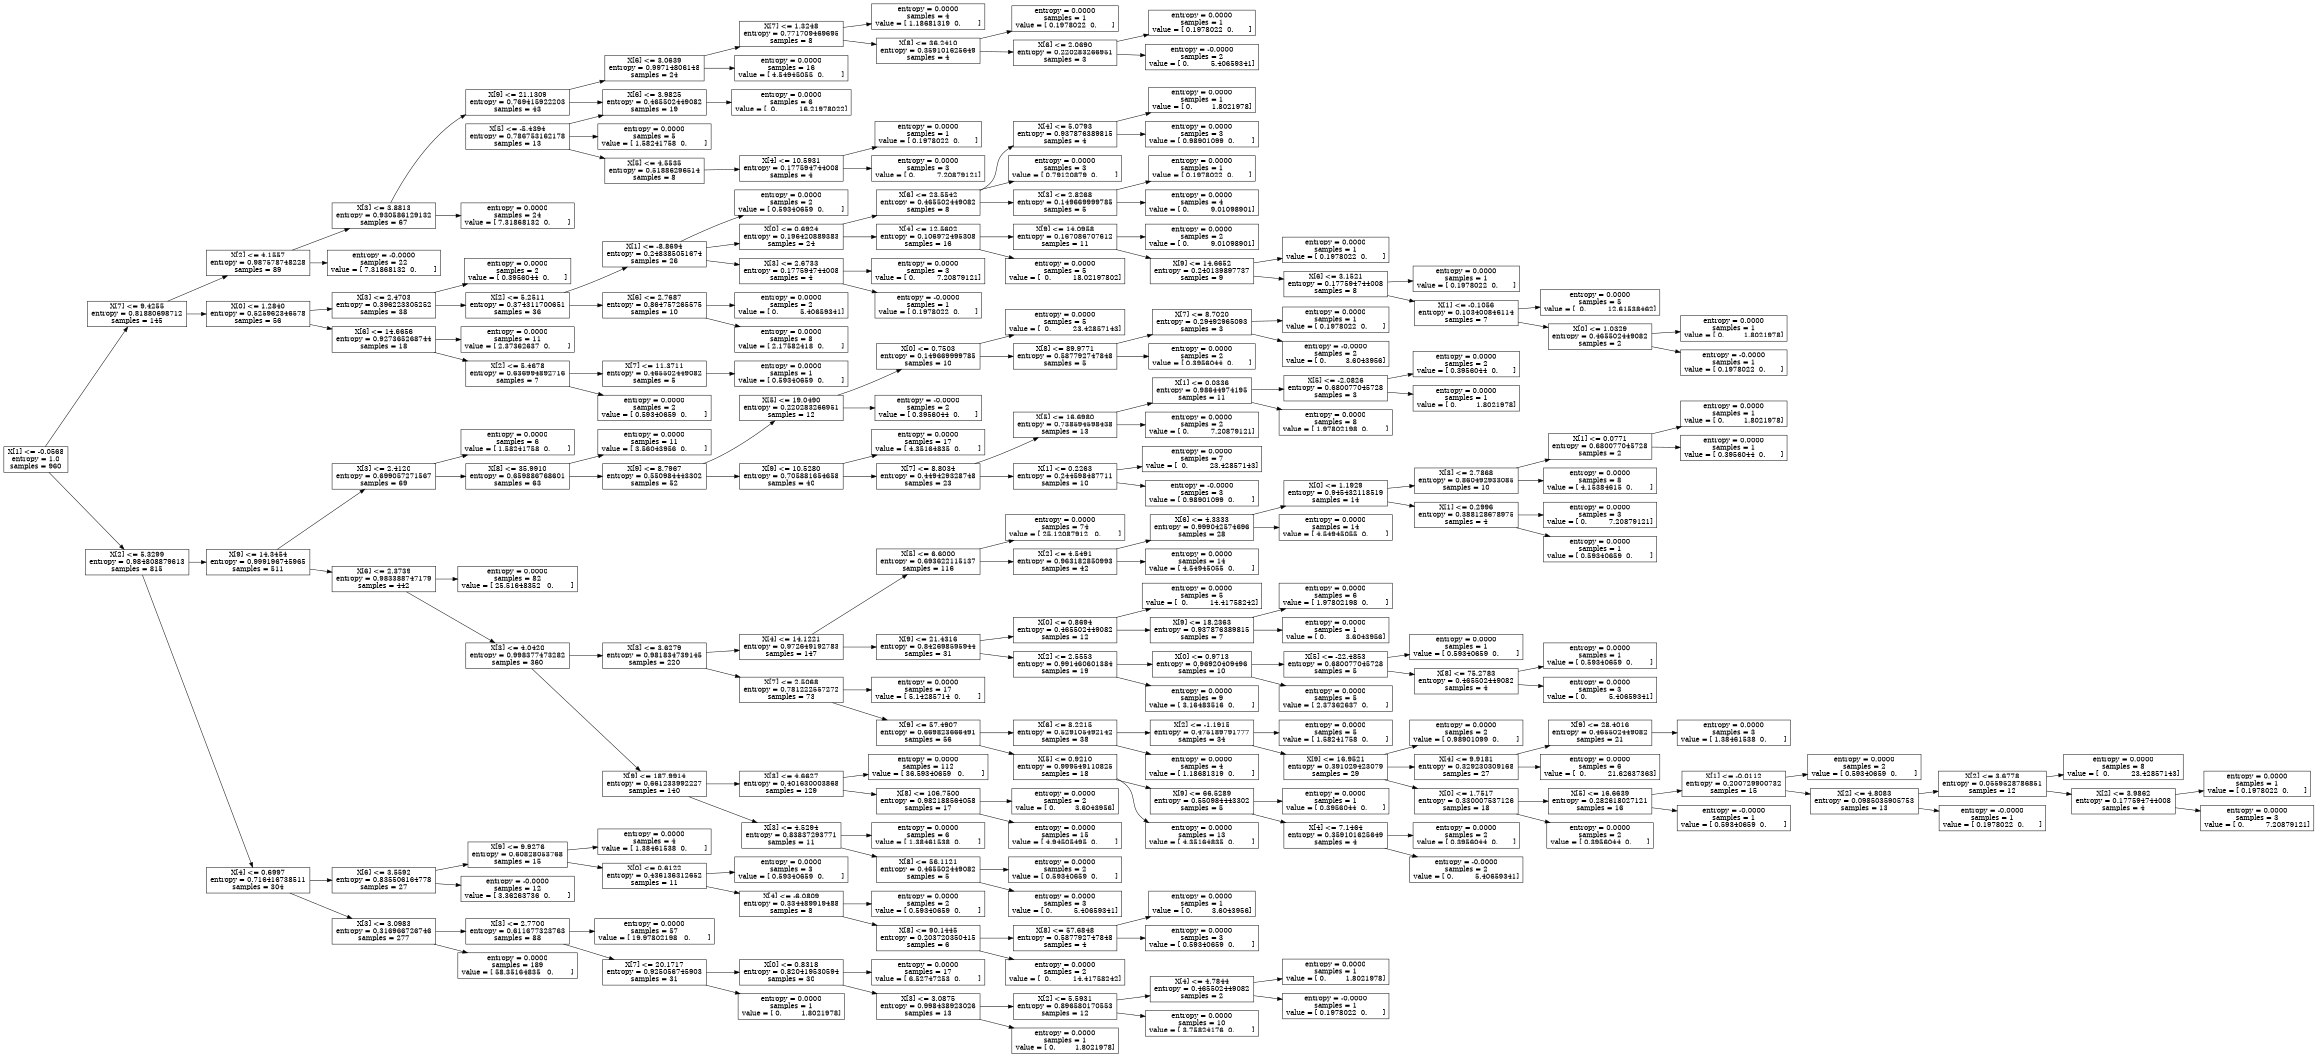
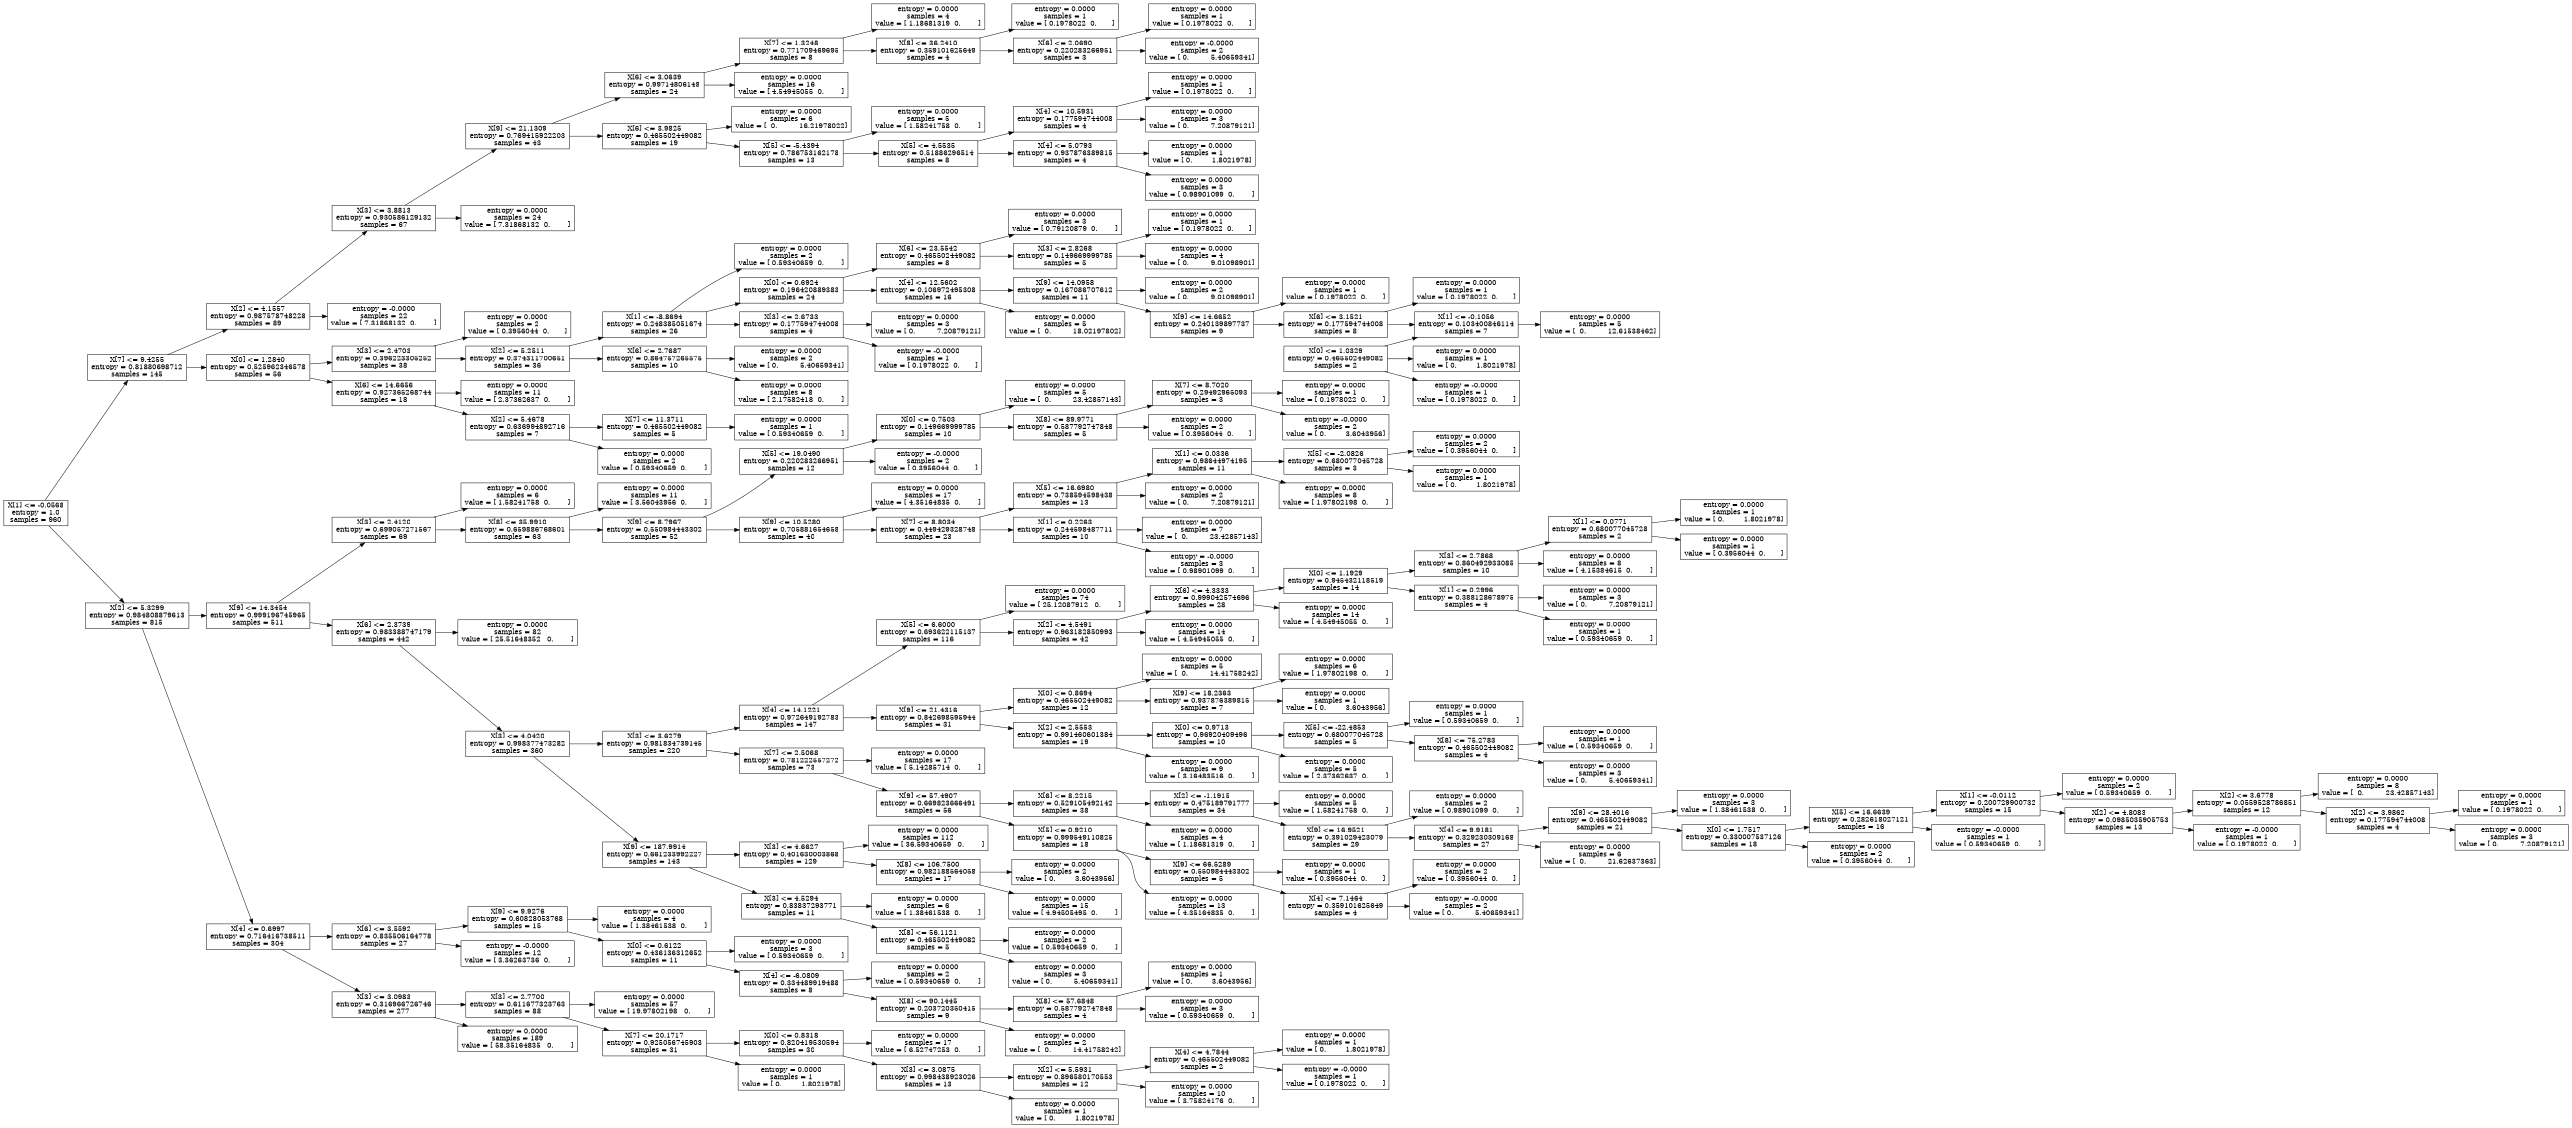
(584, 120) -> (720, 145)
(996, 171) -> (993, 153)
(1531, 324) -> (1399, 342)
(654, 784) -> (654, 855)
(1399, 784) -> (1664, 829)
(928, 938) -> (928, 1009)
